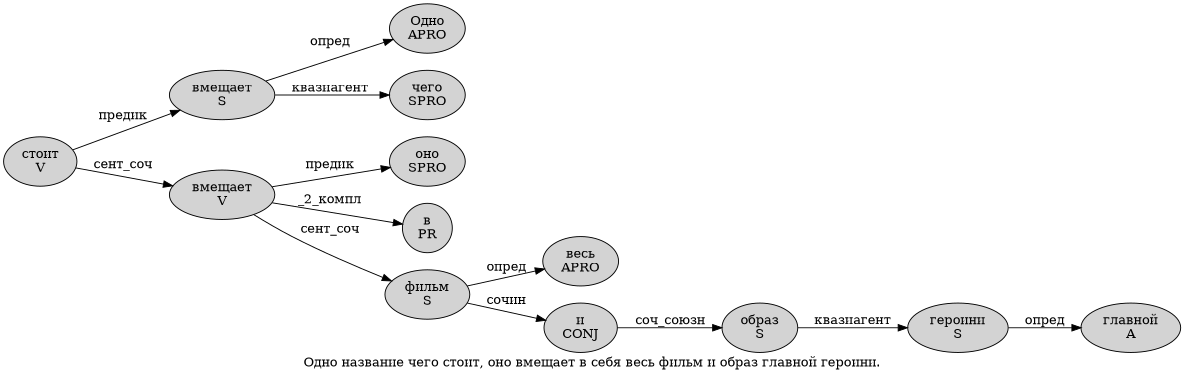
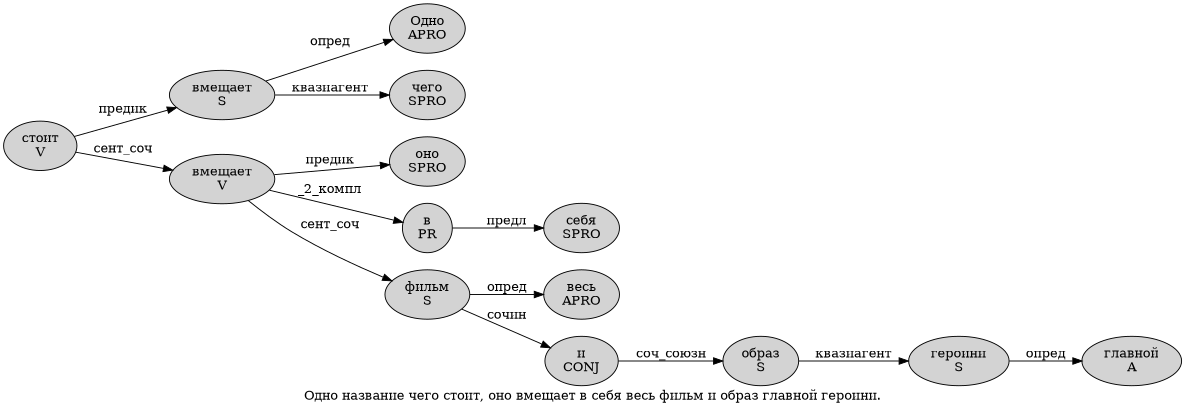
none -> (582, 228)
